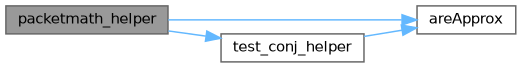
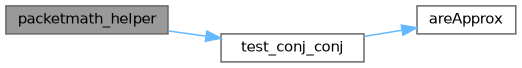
(285, 20) -> none
(293, 48) -> (293, 48)
